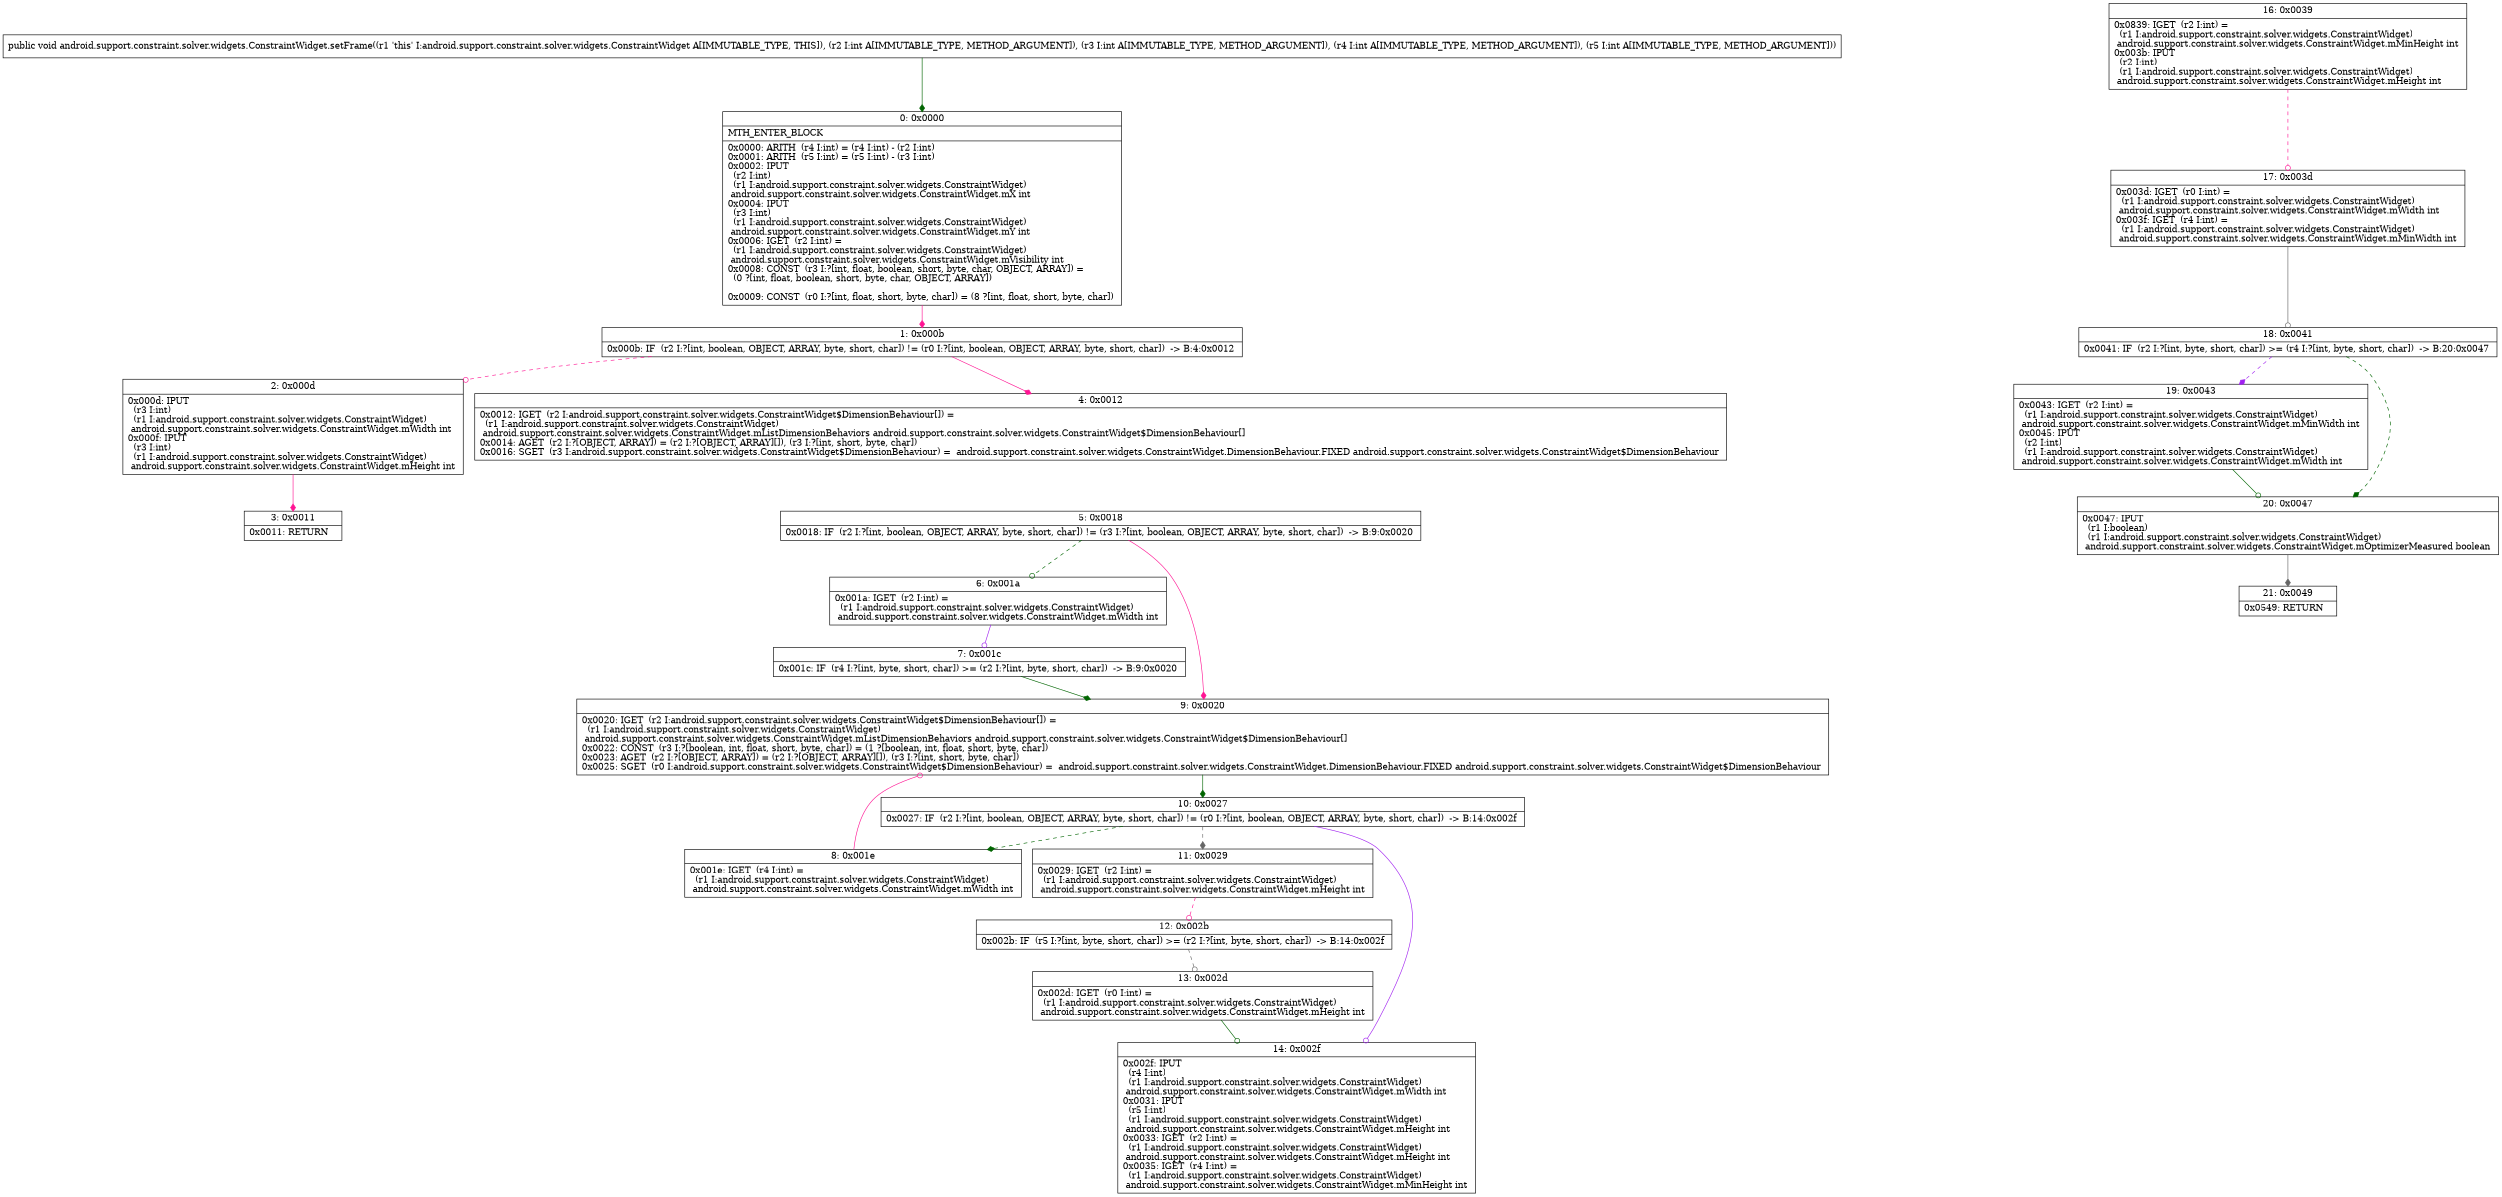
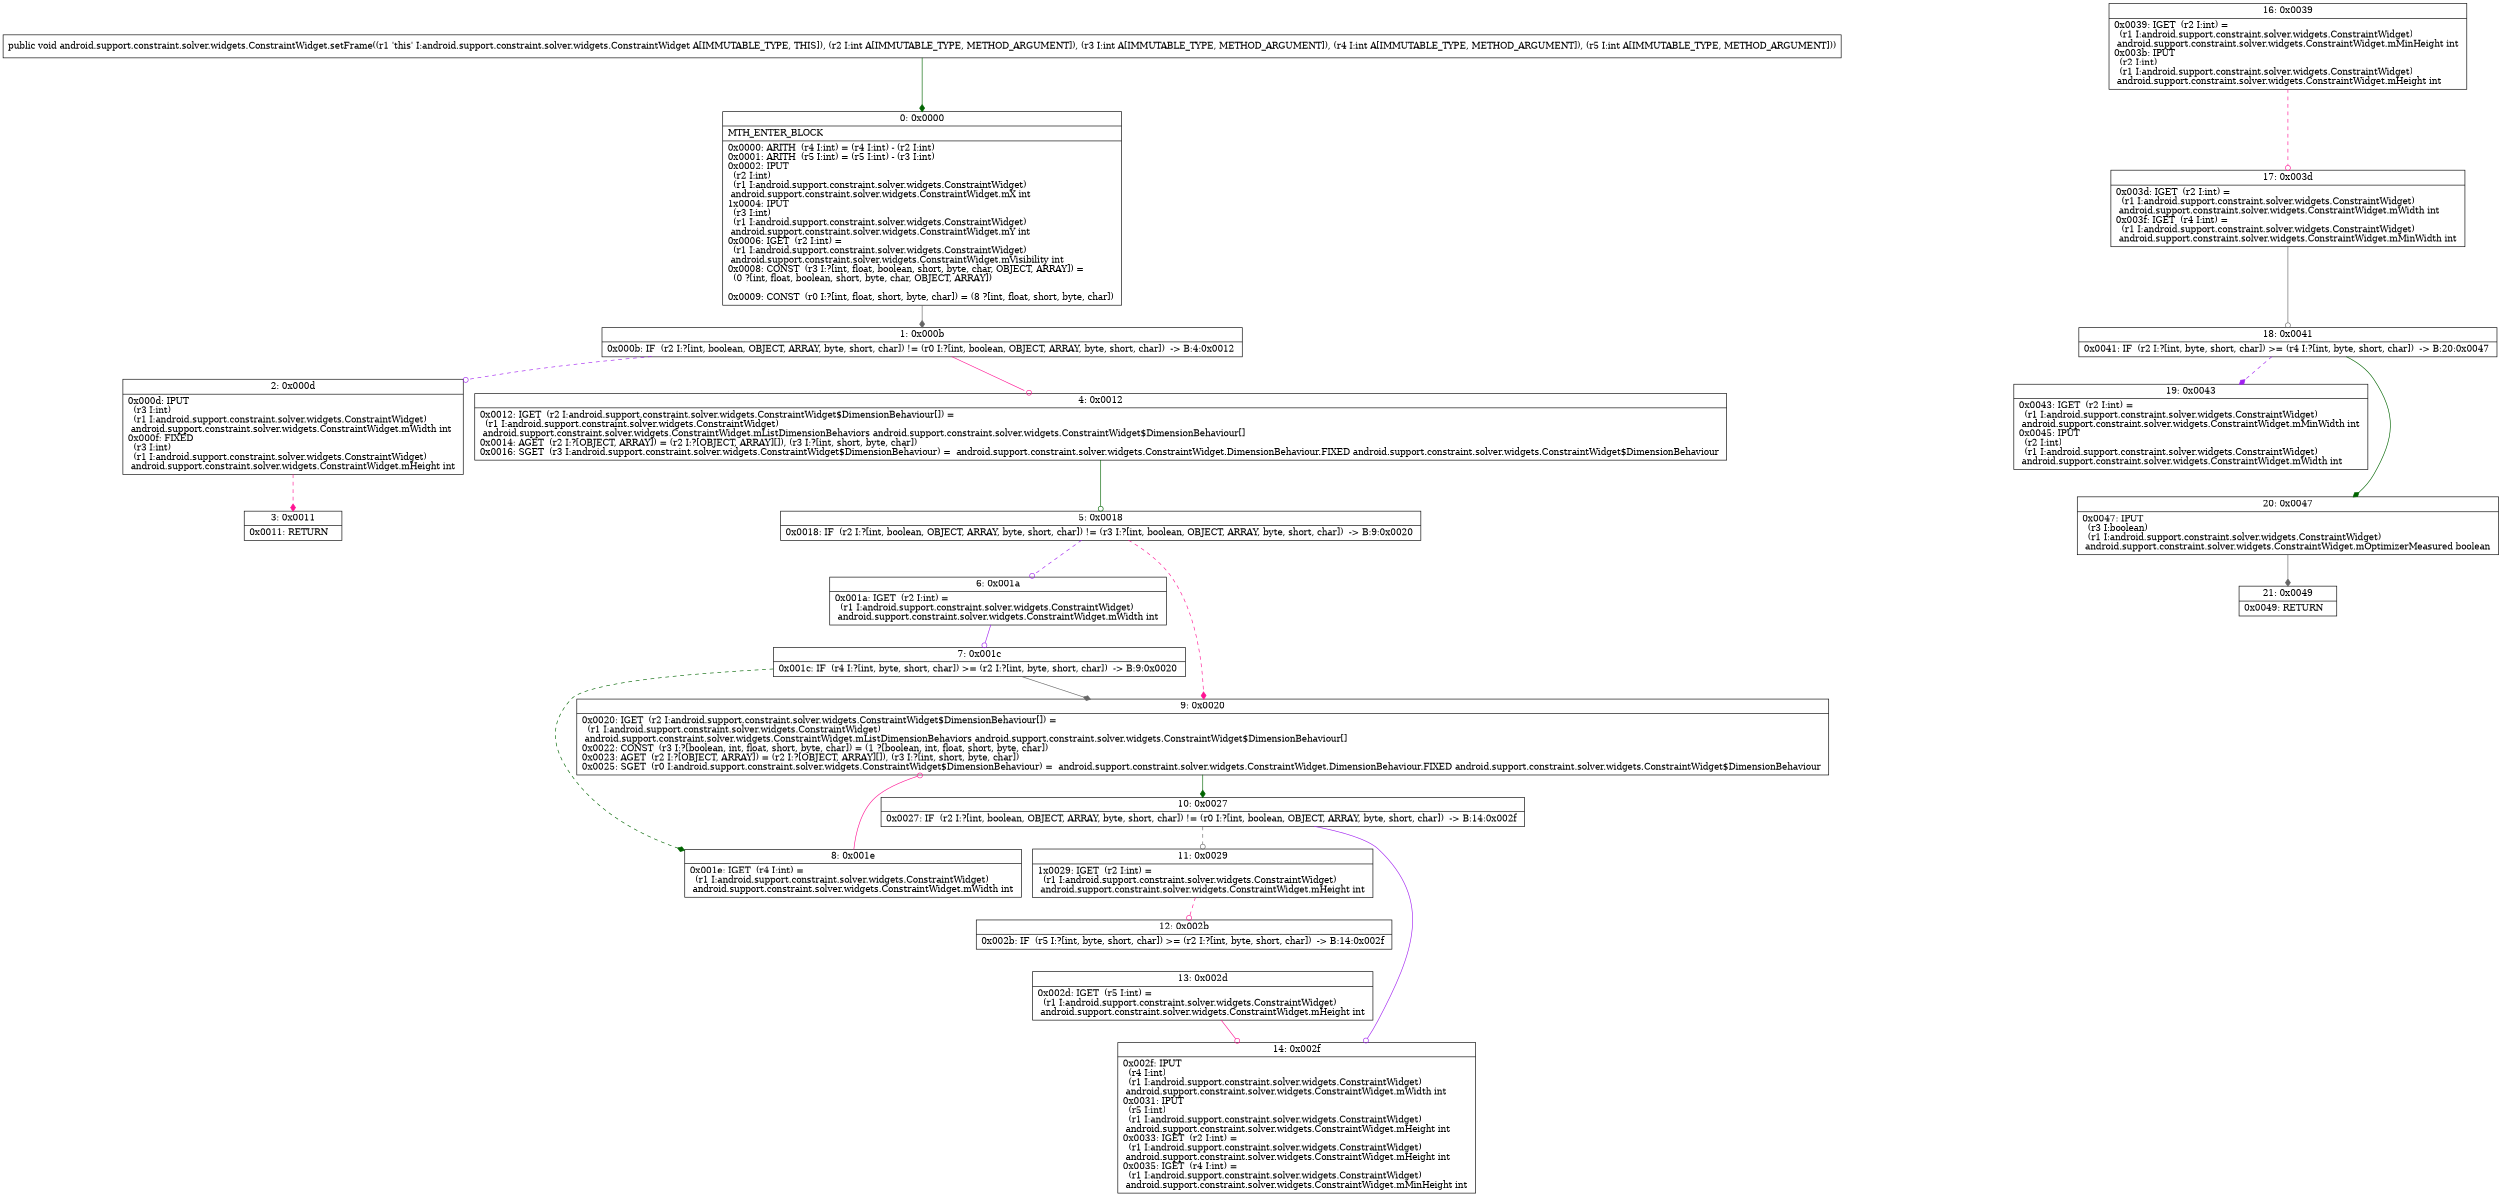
(2173, 26) -> (2173, 26)
(2175, 192) -> (2175, 192)
(761, 204) -> (761, 204)
(922, 313) -> (922, 313)
(560, 366) -> (560, 366)
(988, 374) -> (988, 374)
(2390, 420) -> (2390, 420)
(160, 439) -> (164, 439)
(2244, 481) -> none
none -> (1101, 483)
(293, 489) -> (293, 489)
(2115, 528) -> (2115, 528)
(1058, 557) -> (1058, 557)
(1186, 605) -> (1186, 605)
(2288, 608) -> (2288, 608)
(1052, 687) -> (1052, 687)
(1203, 835) -> (1203, 835)
(1059, 837) -> (568, 703)
(1096, 871) -> (1096, 871)
(1191, 958) -> none
(1096, 994) -> (1096, 994)
(1228, 1029) -> (1228, 1029)
